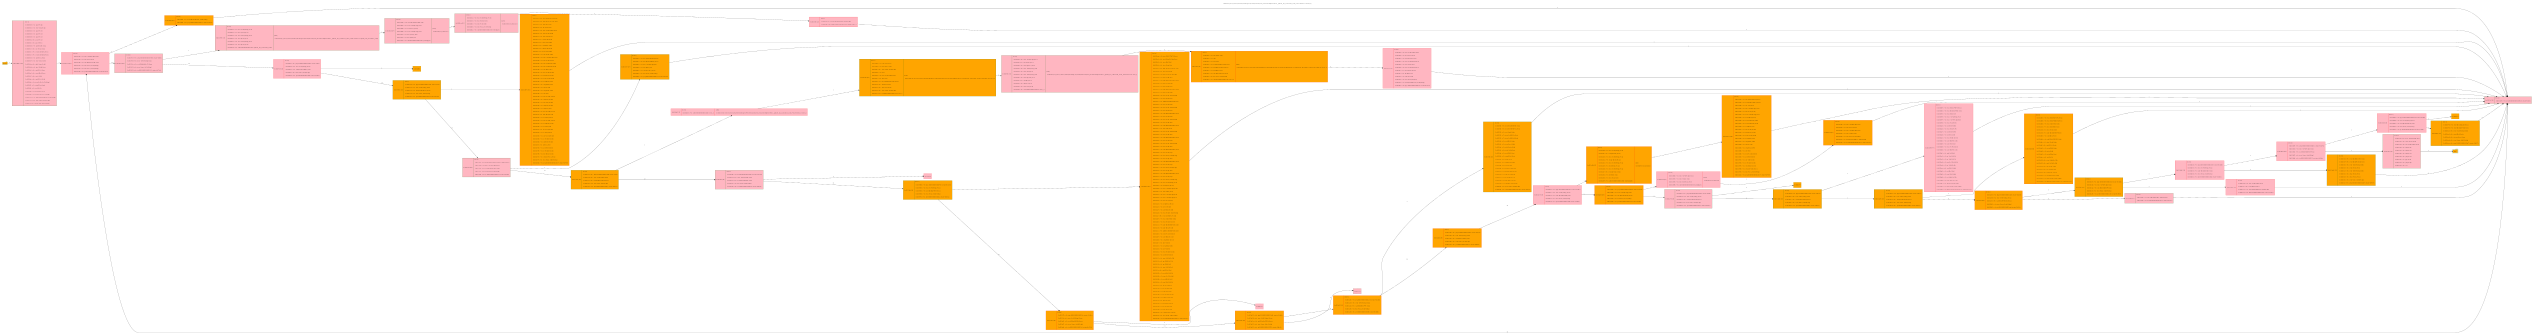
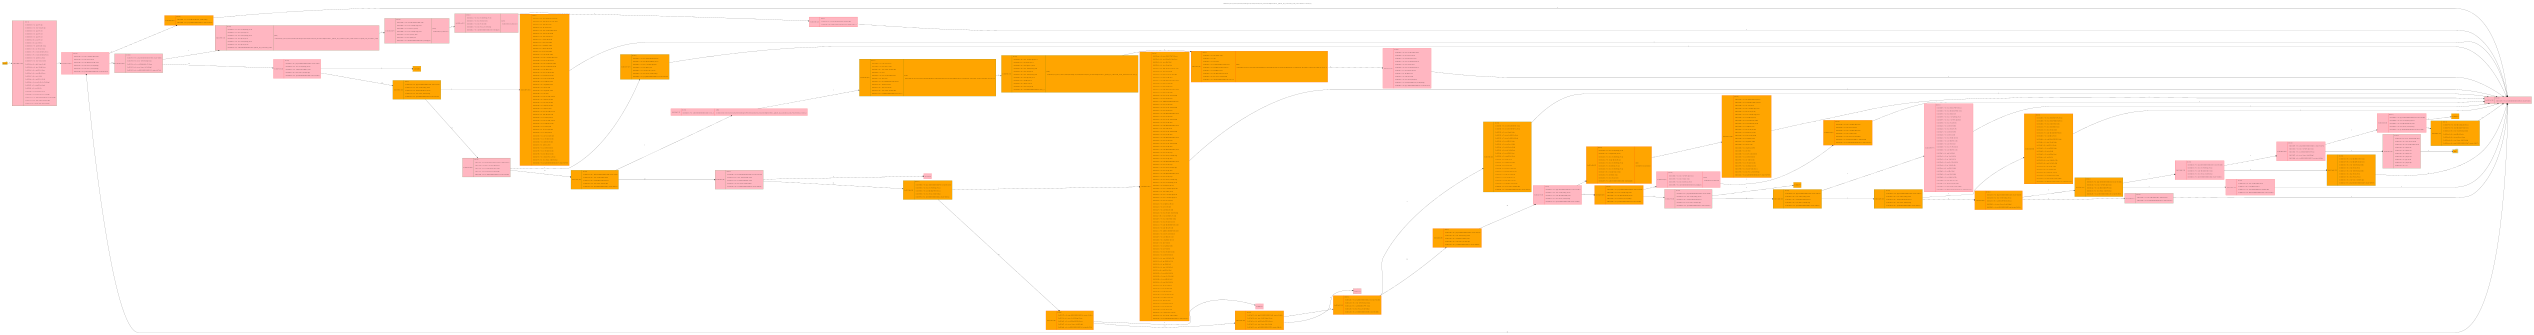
(1070, 74) -> (1070, 74)
